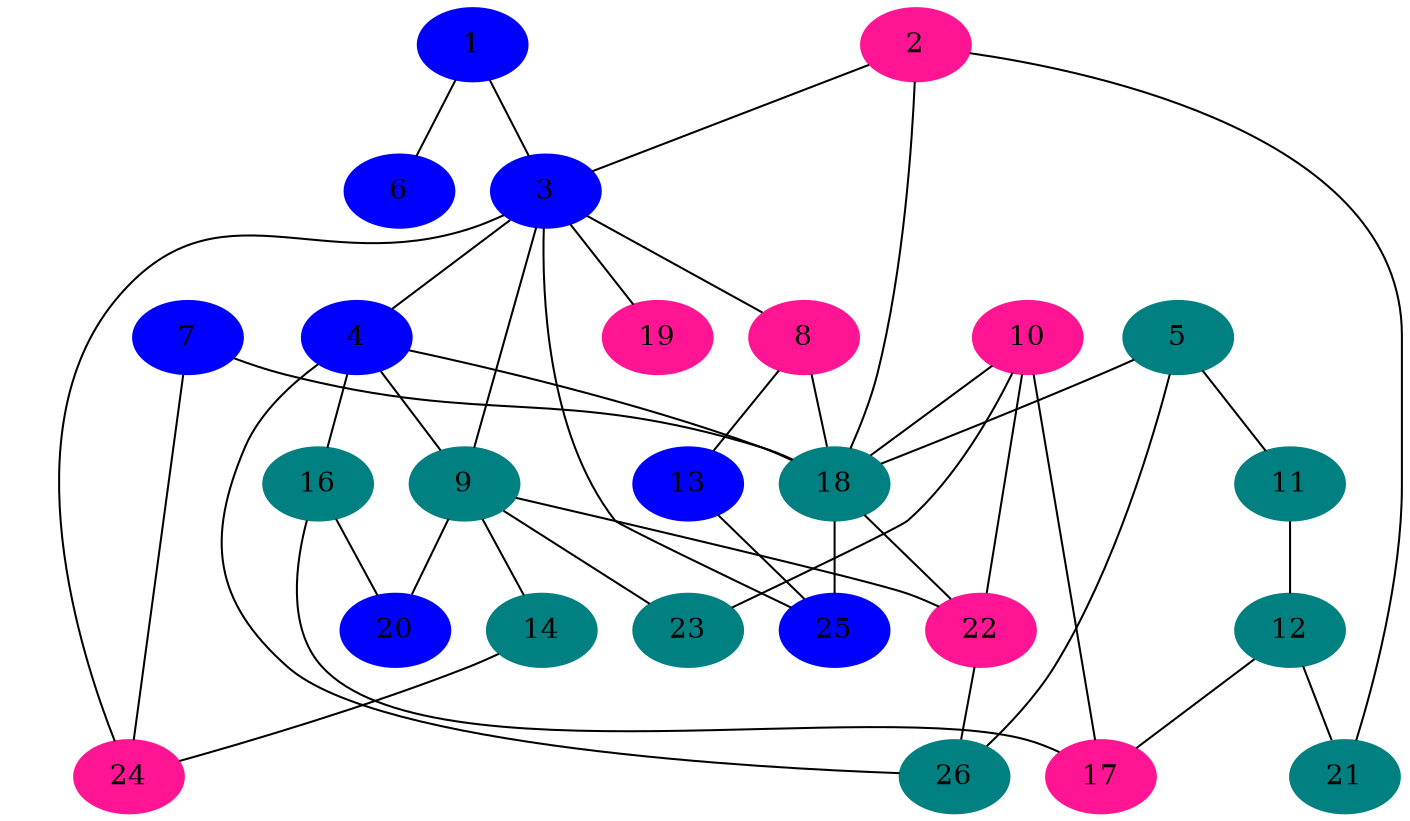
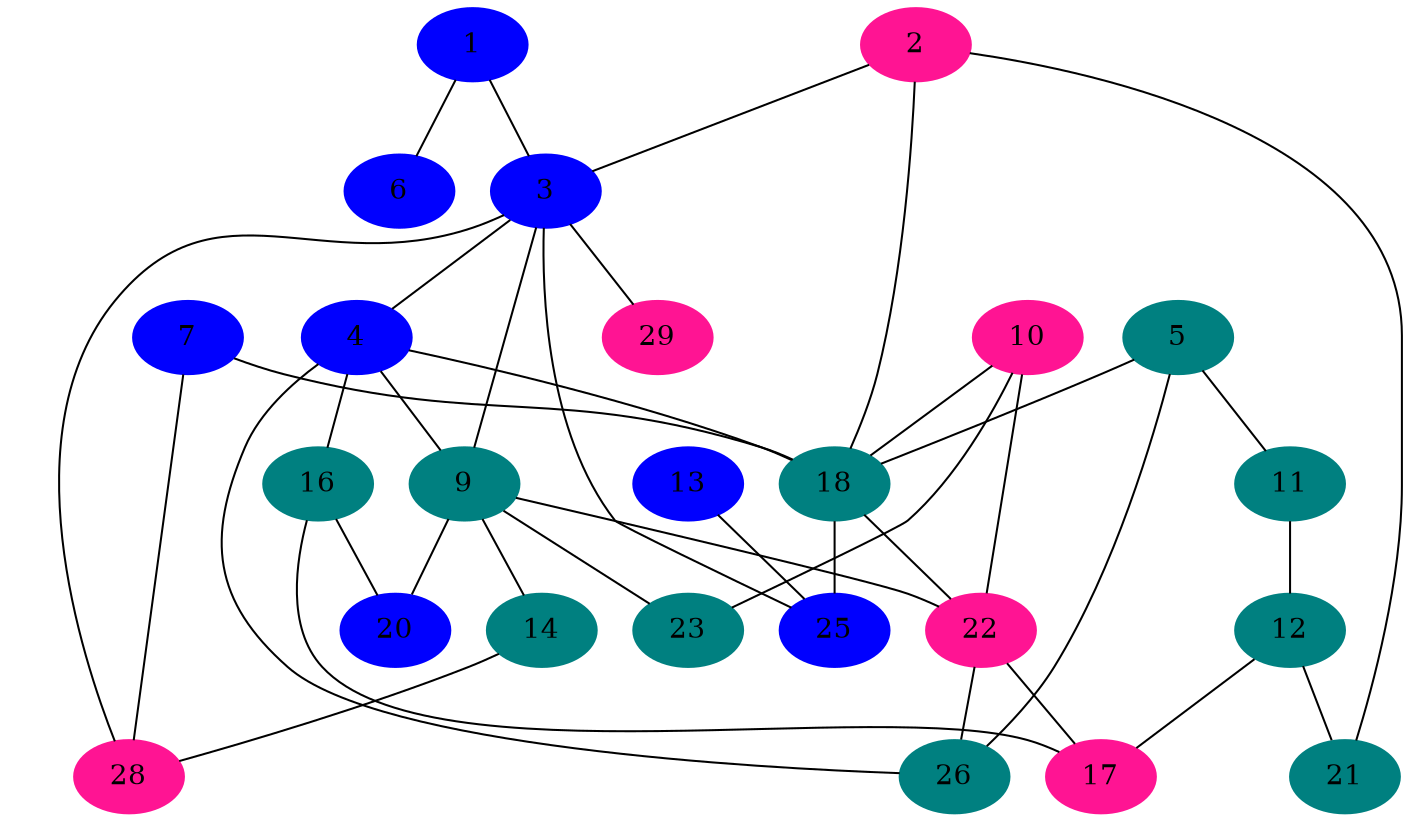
(658, 338) -> (658, 338)
(804, 338) -> none
(1064, 557) -> (1043, 706)
(129, 777) -> (129, 777)
